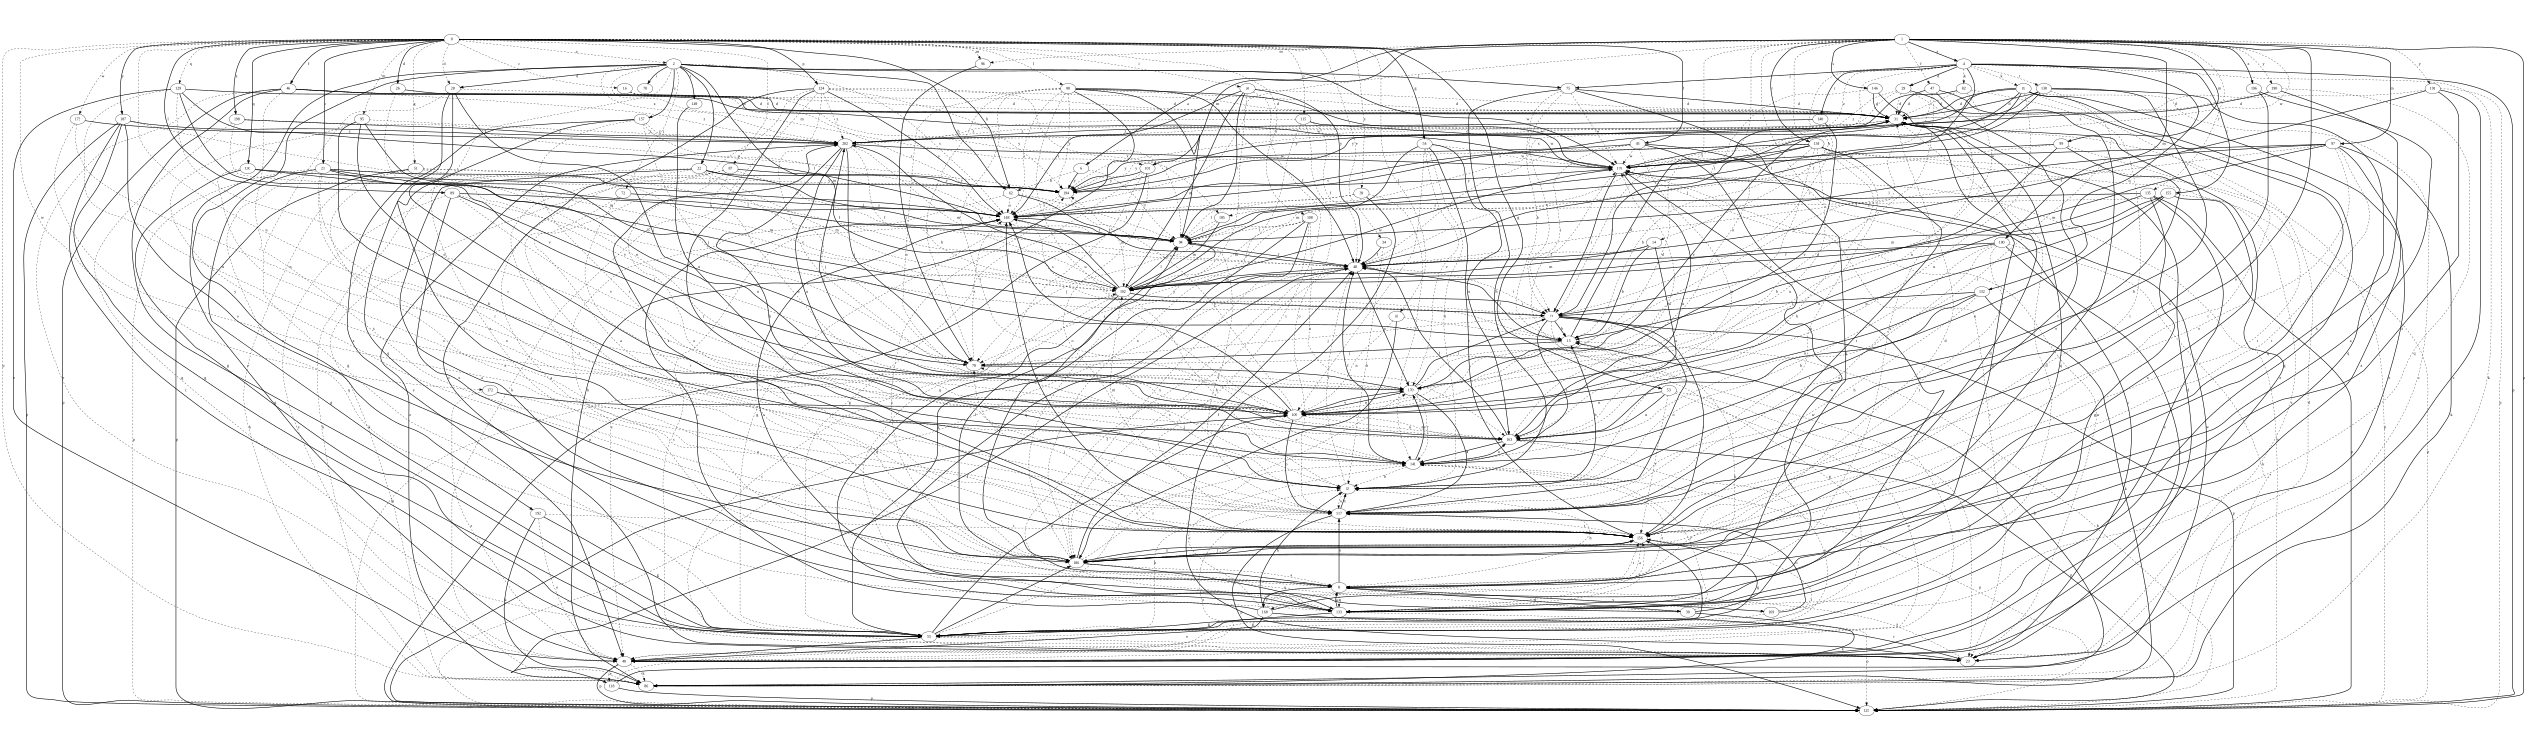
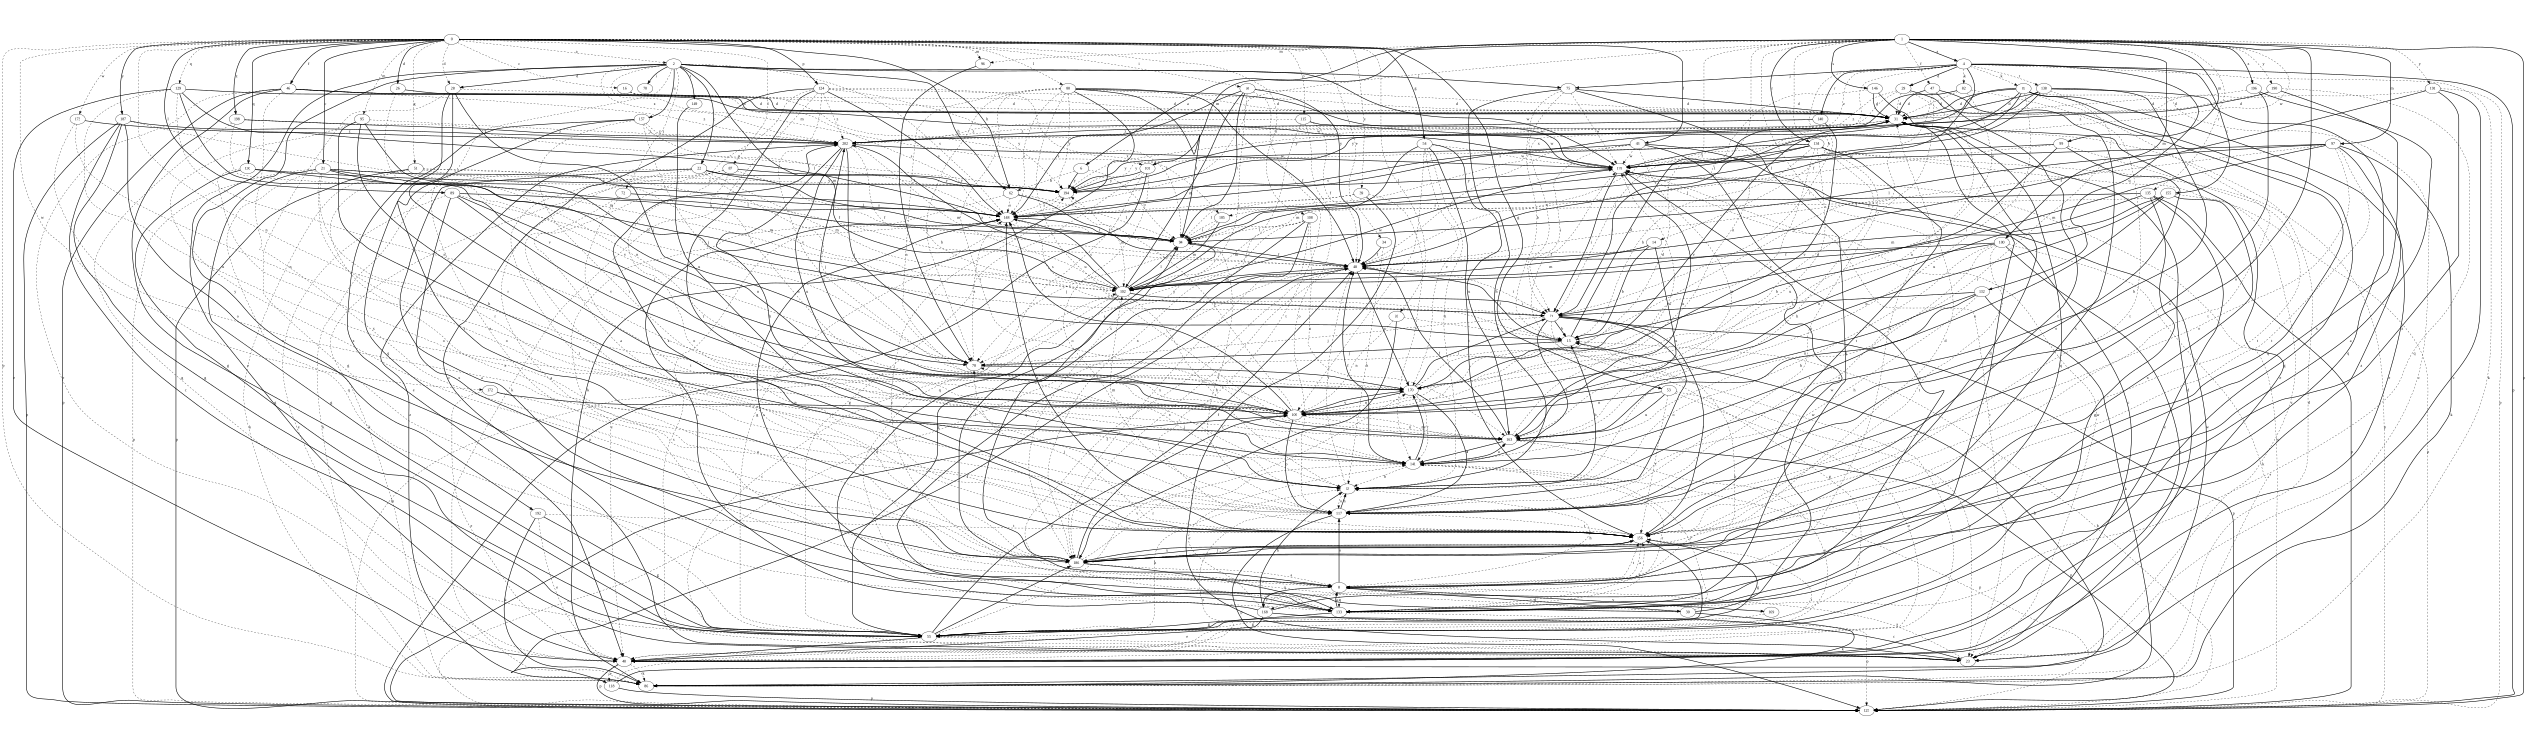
(715, 339) -> (715, 339)
(2048, 436) -> (2077, 105)
(1611, 521) -> none
